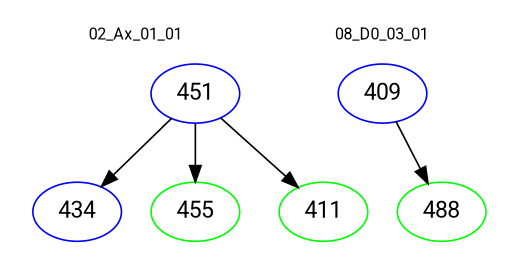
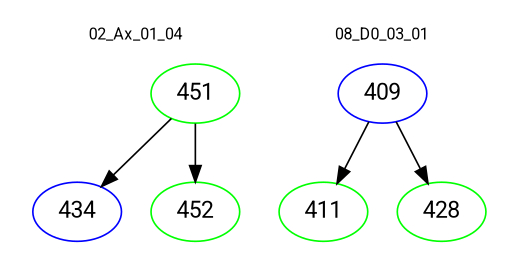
(136, 35) -> (136, 35)
(195, 94) -> (195, 94)
(242, 137) -> (357, 145)
(195, 212) -> (195, 212)
(442, 212) -> (442, 212)
